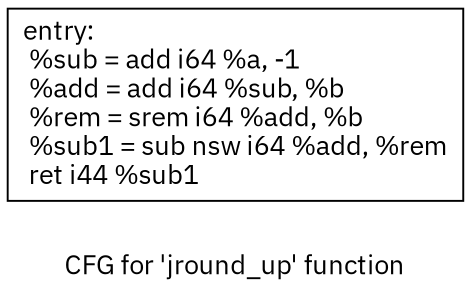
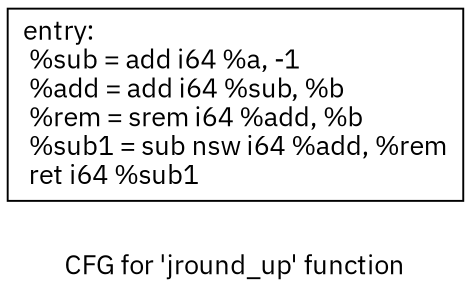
(111, 176) -> (111, 176)
